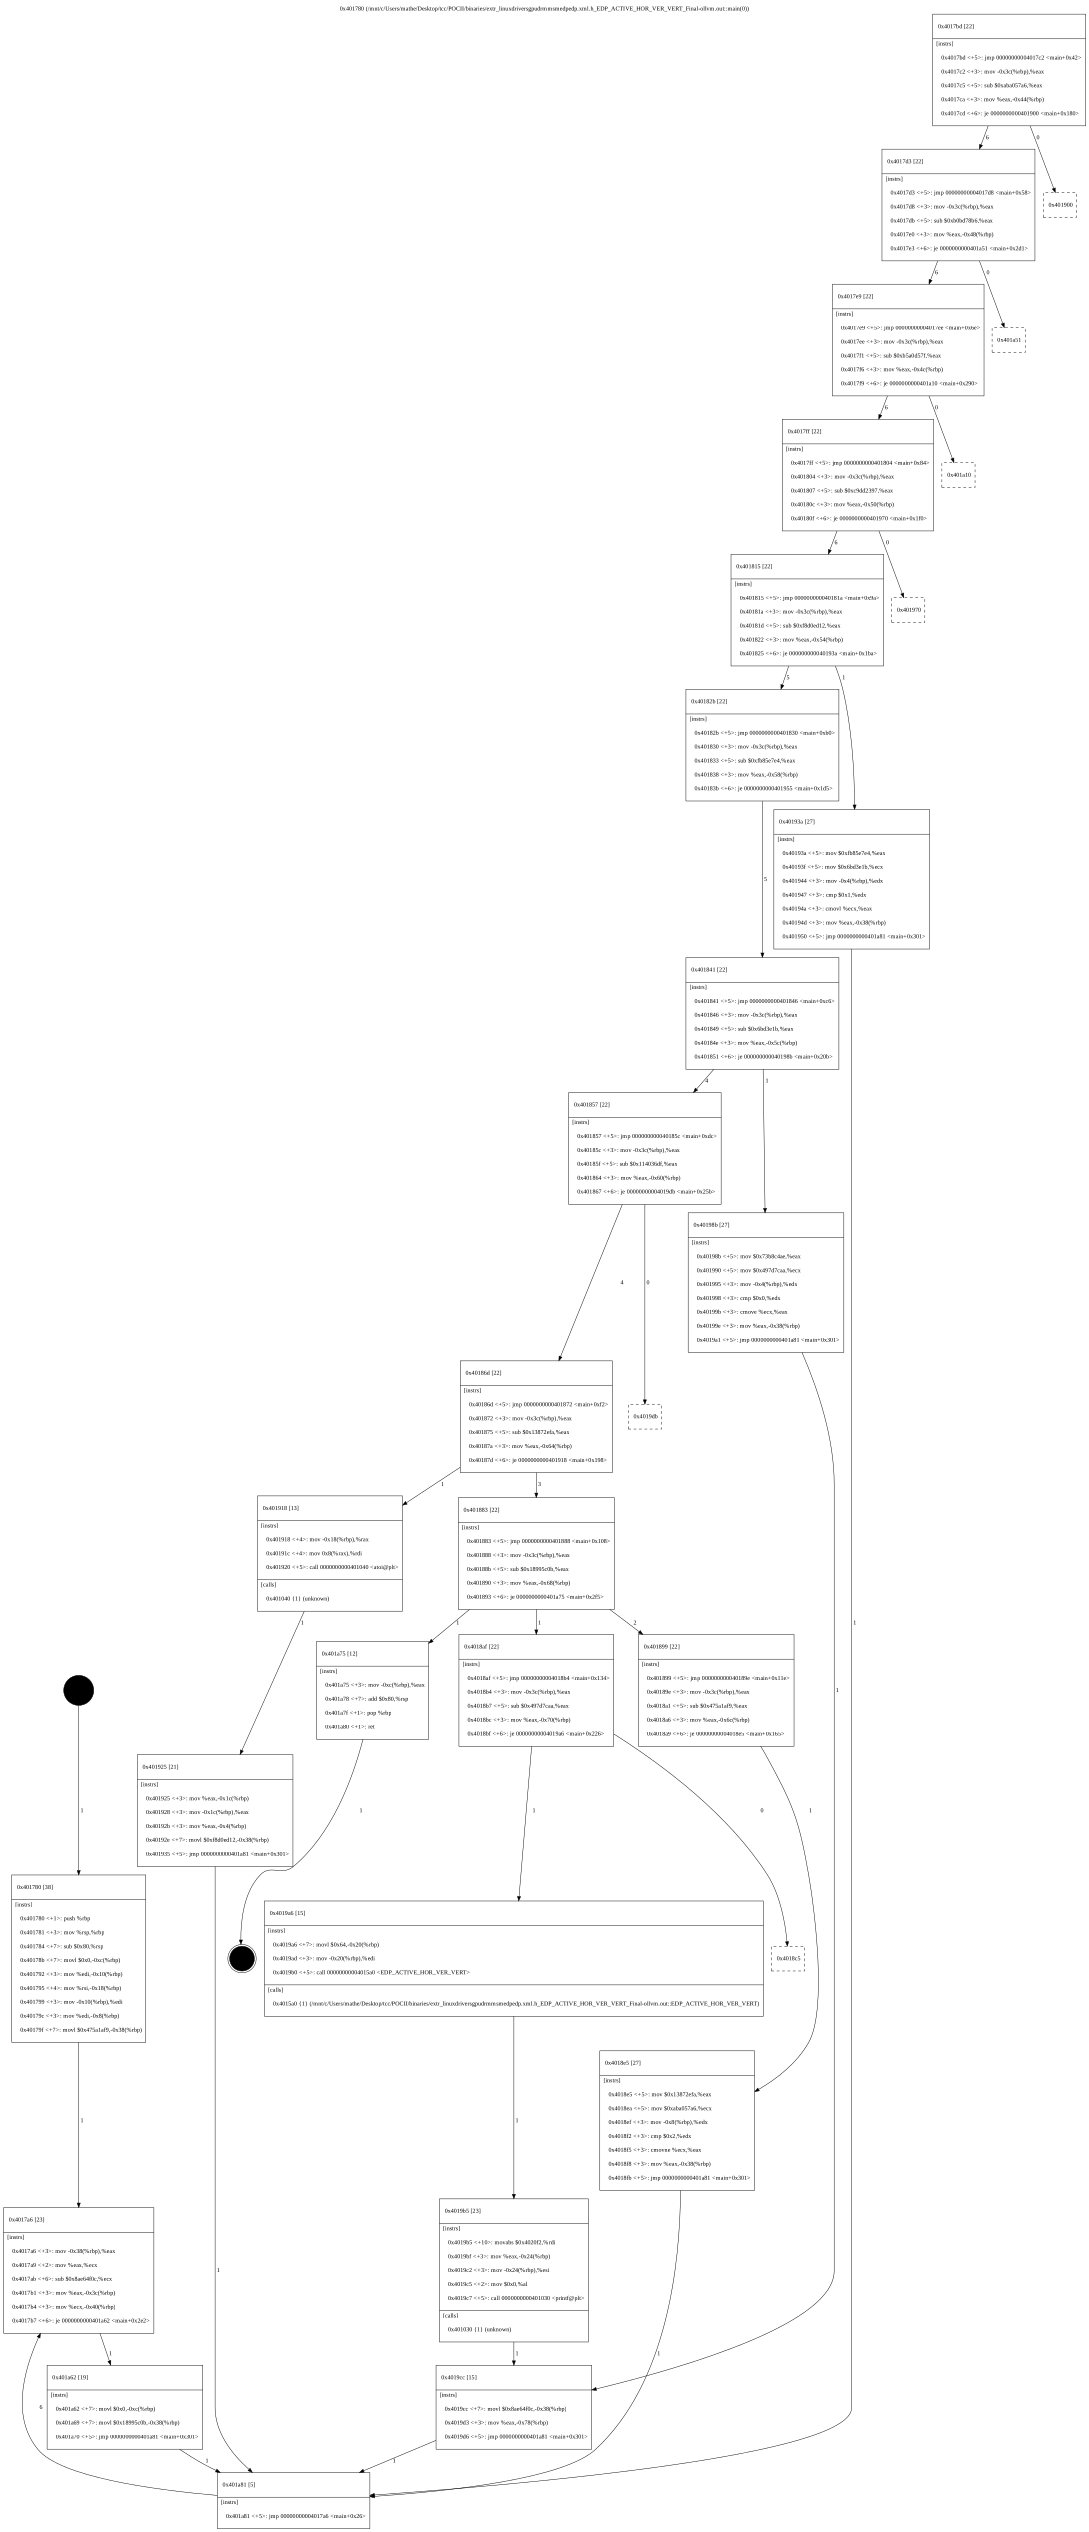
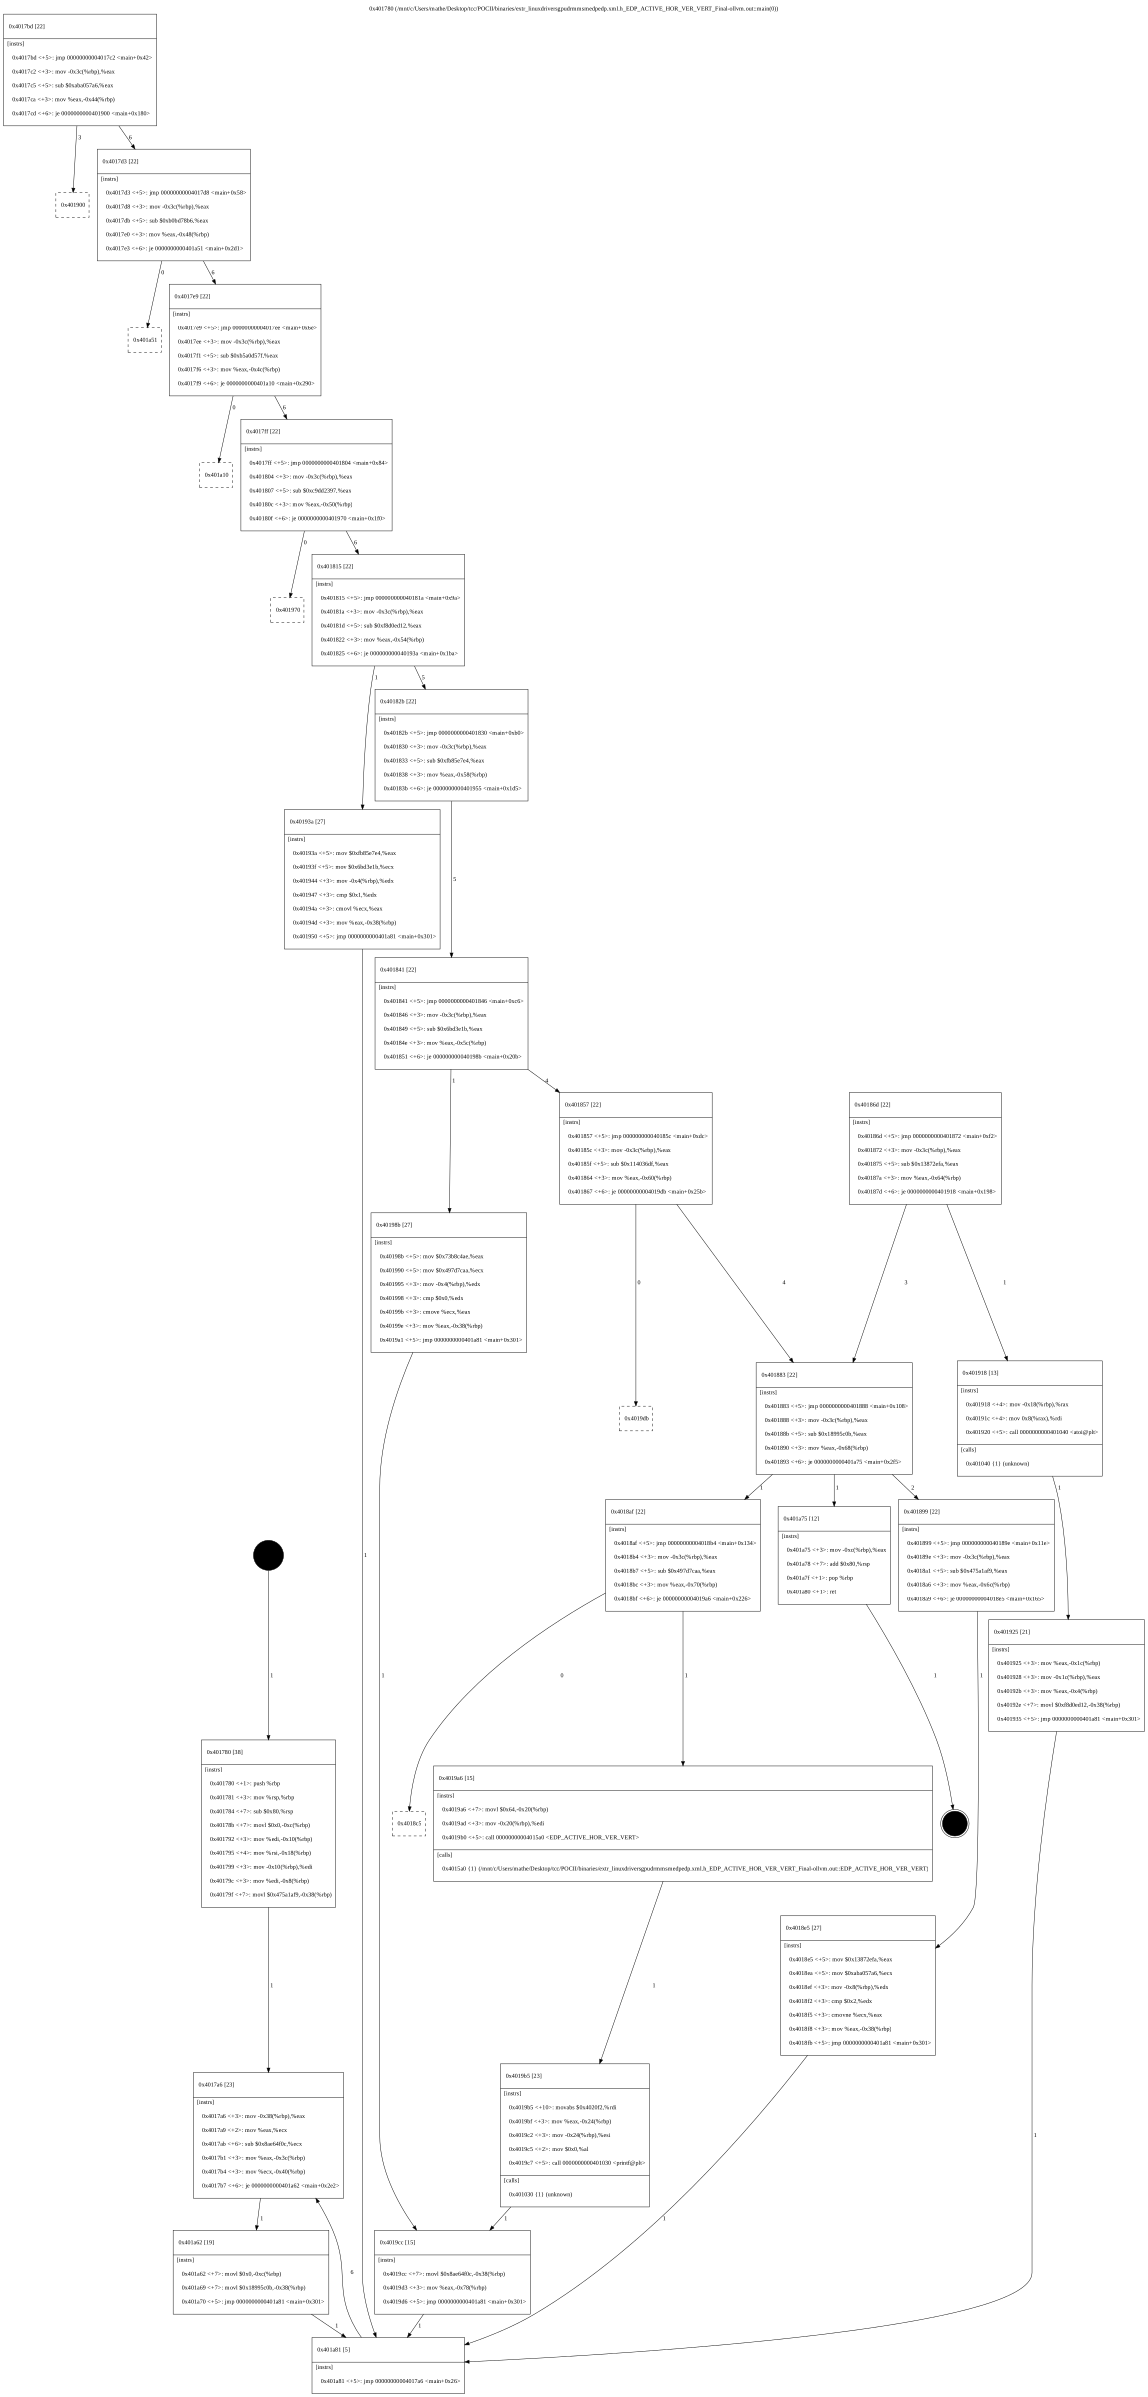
(1037, 137) -> (79, 137)
(591, 1281) -> (734, 1282)
